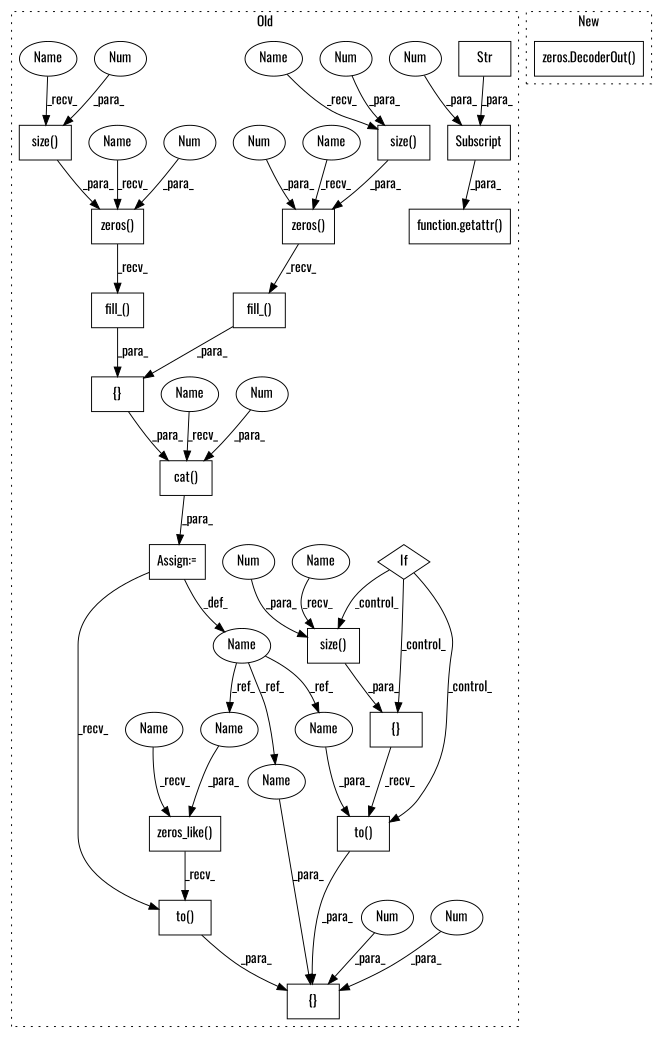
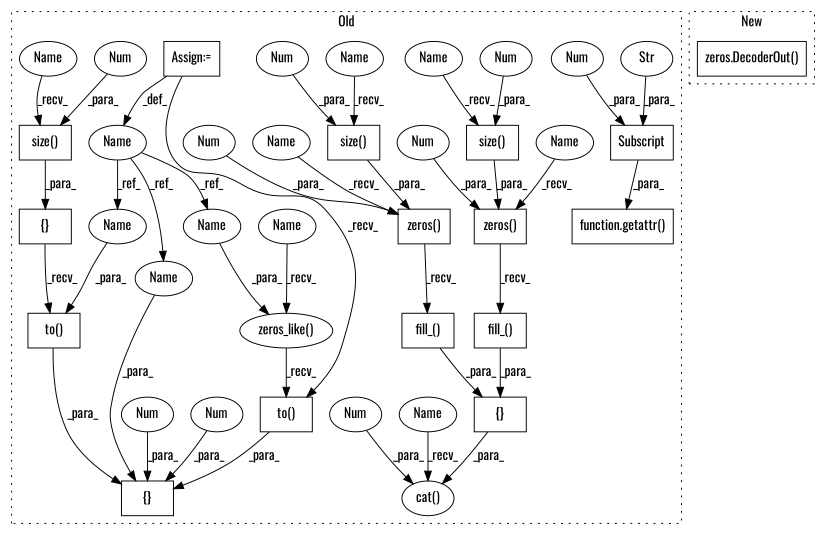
(485, 59) -> (647, 59)
(186, 478) -> (428, 498)
(182, 515) -> none
(404, 562) -> none
(185, 834) -> (286, 331)
